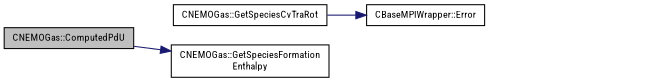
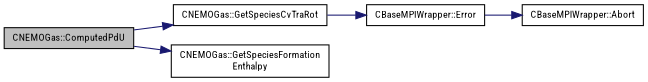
none -> (583, 15)
none -> (148, 28)
